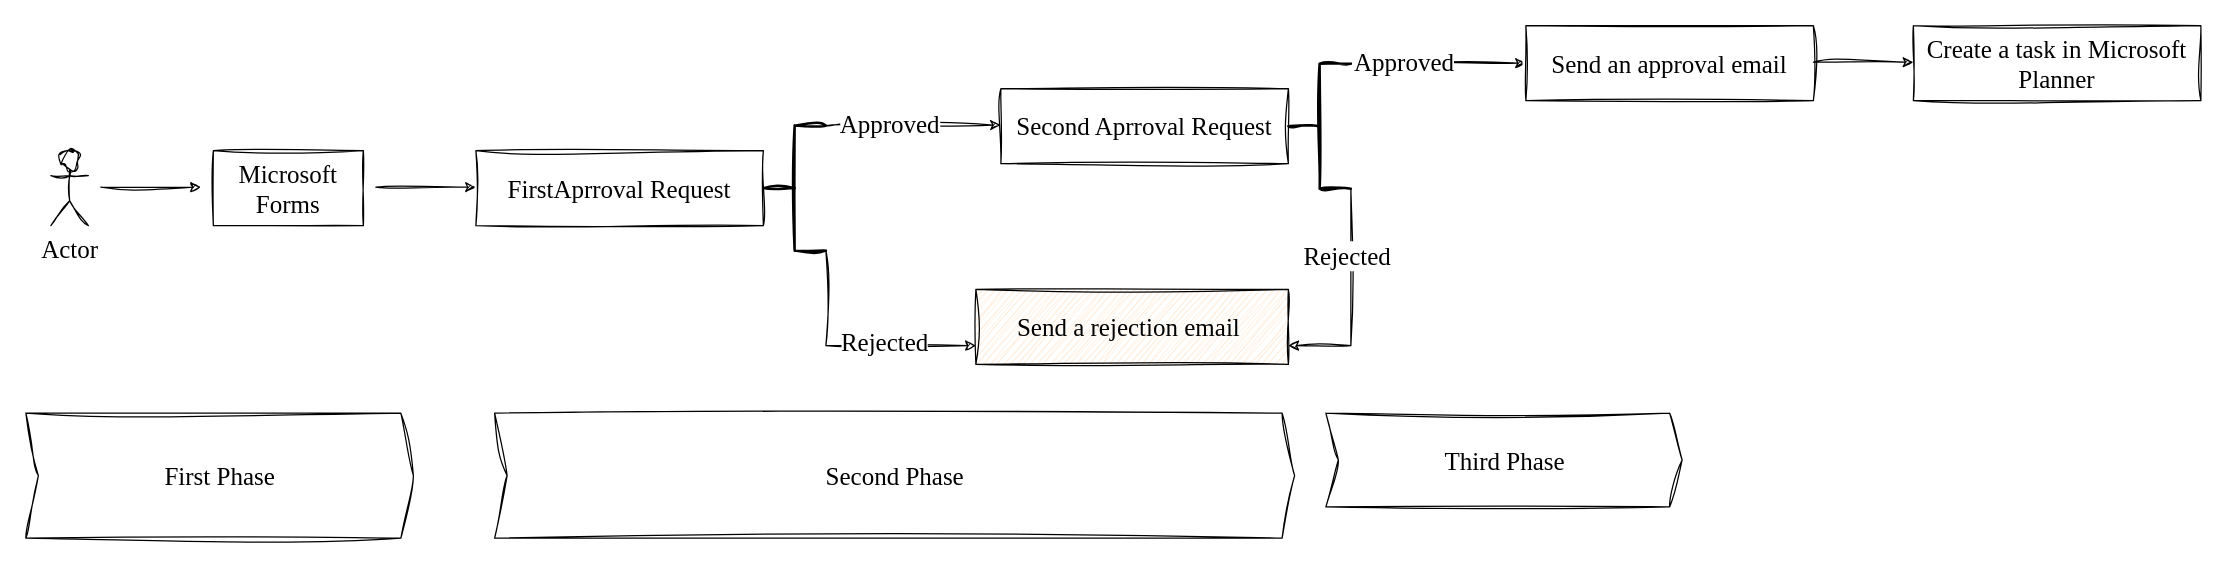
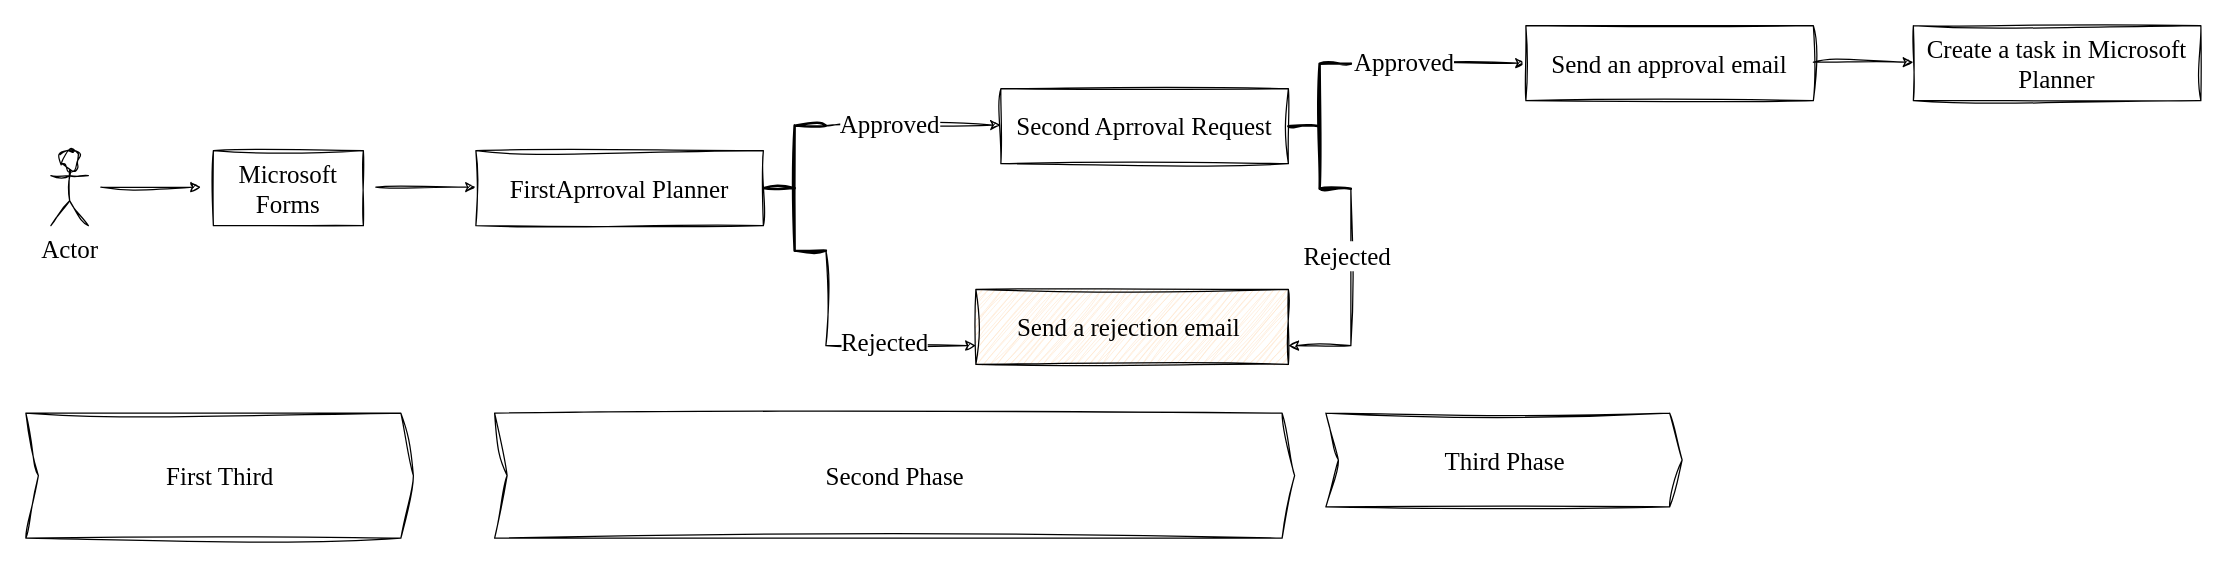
(619, 188) -> (619, 188)
(220, 476) -> (220, 476)
